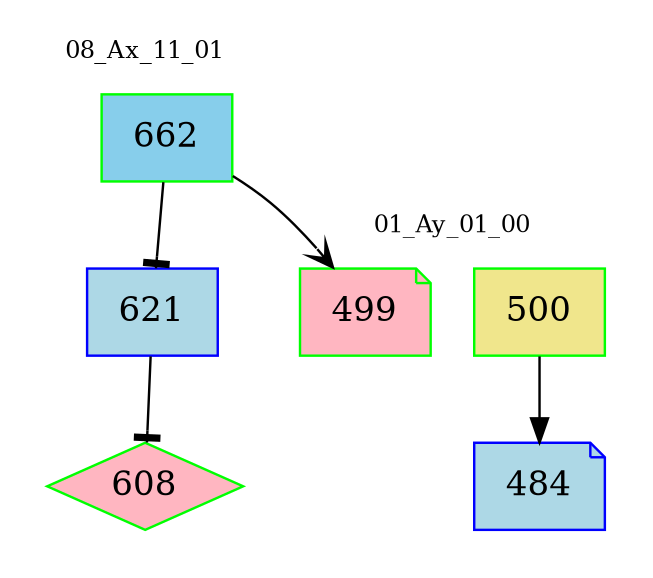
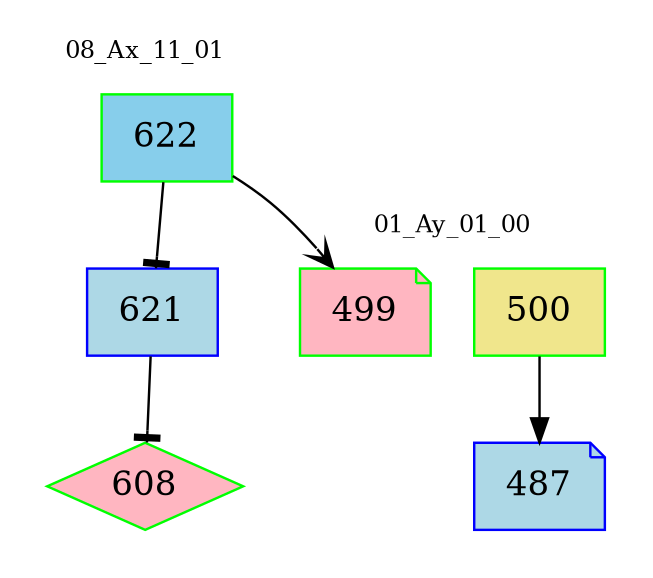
(167, 138) -> (167, 138)
(540, 486) -> (540, 486)
